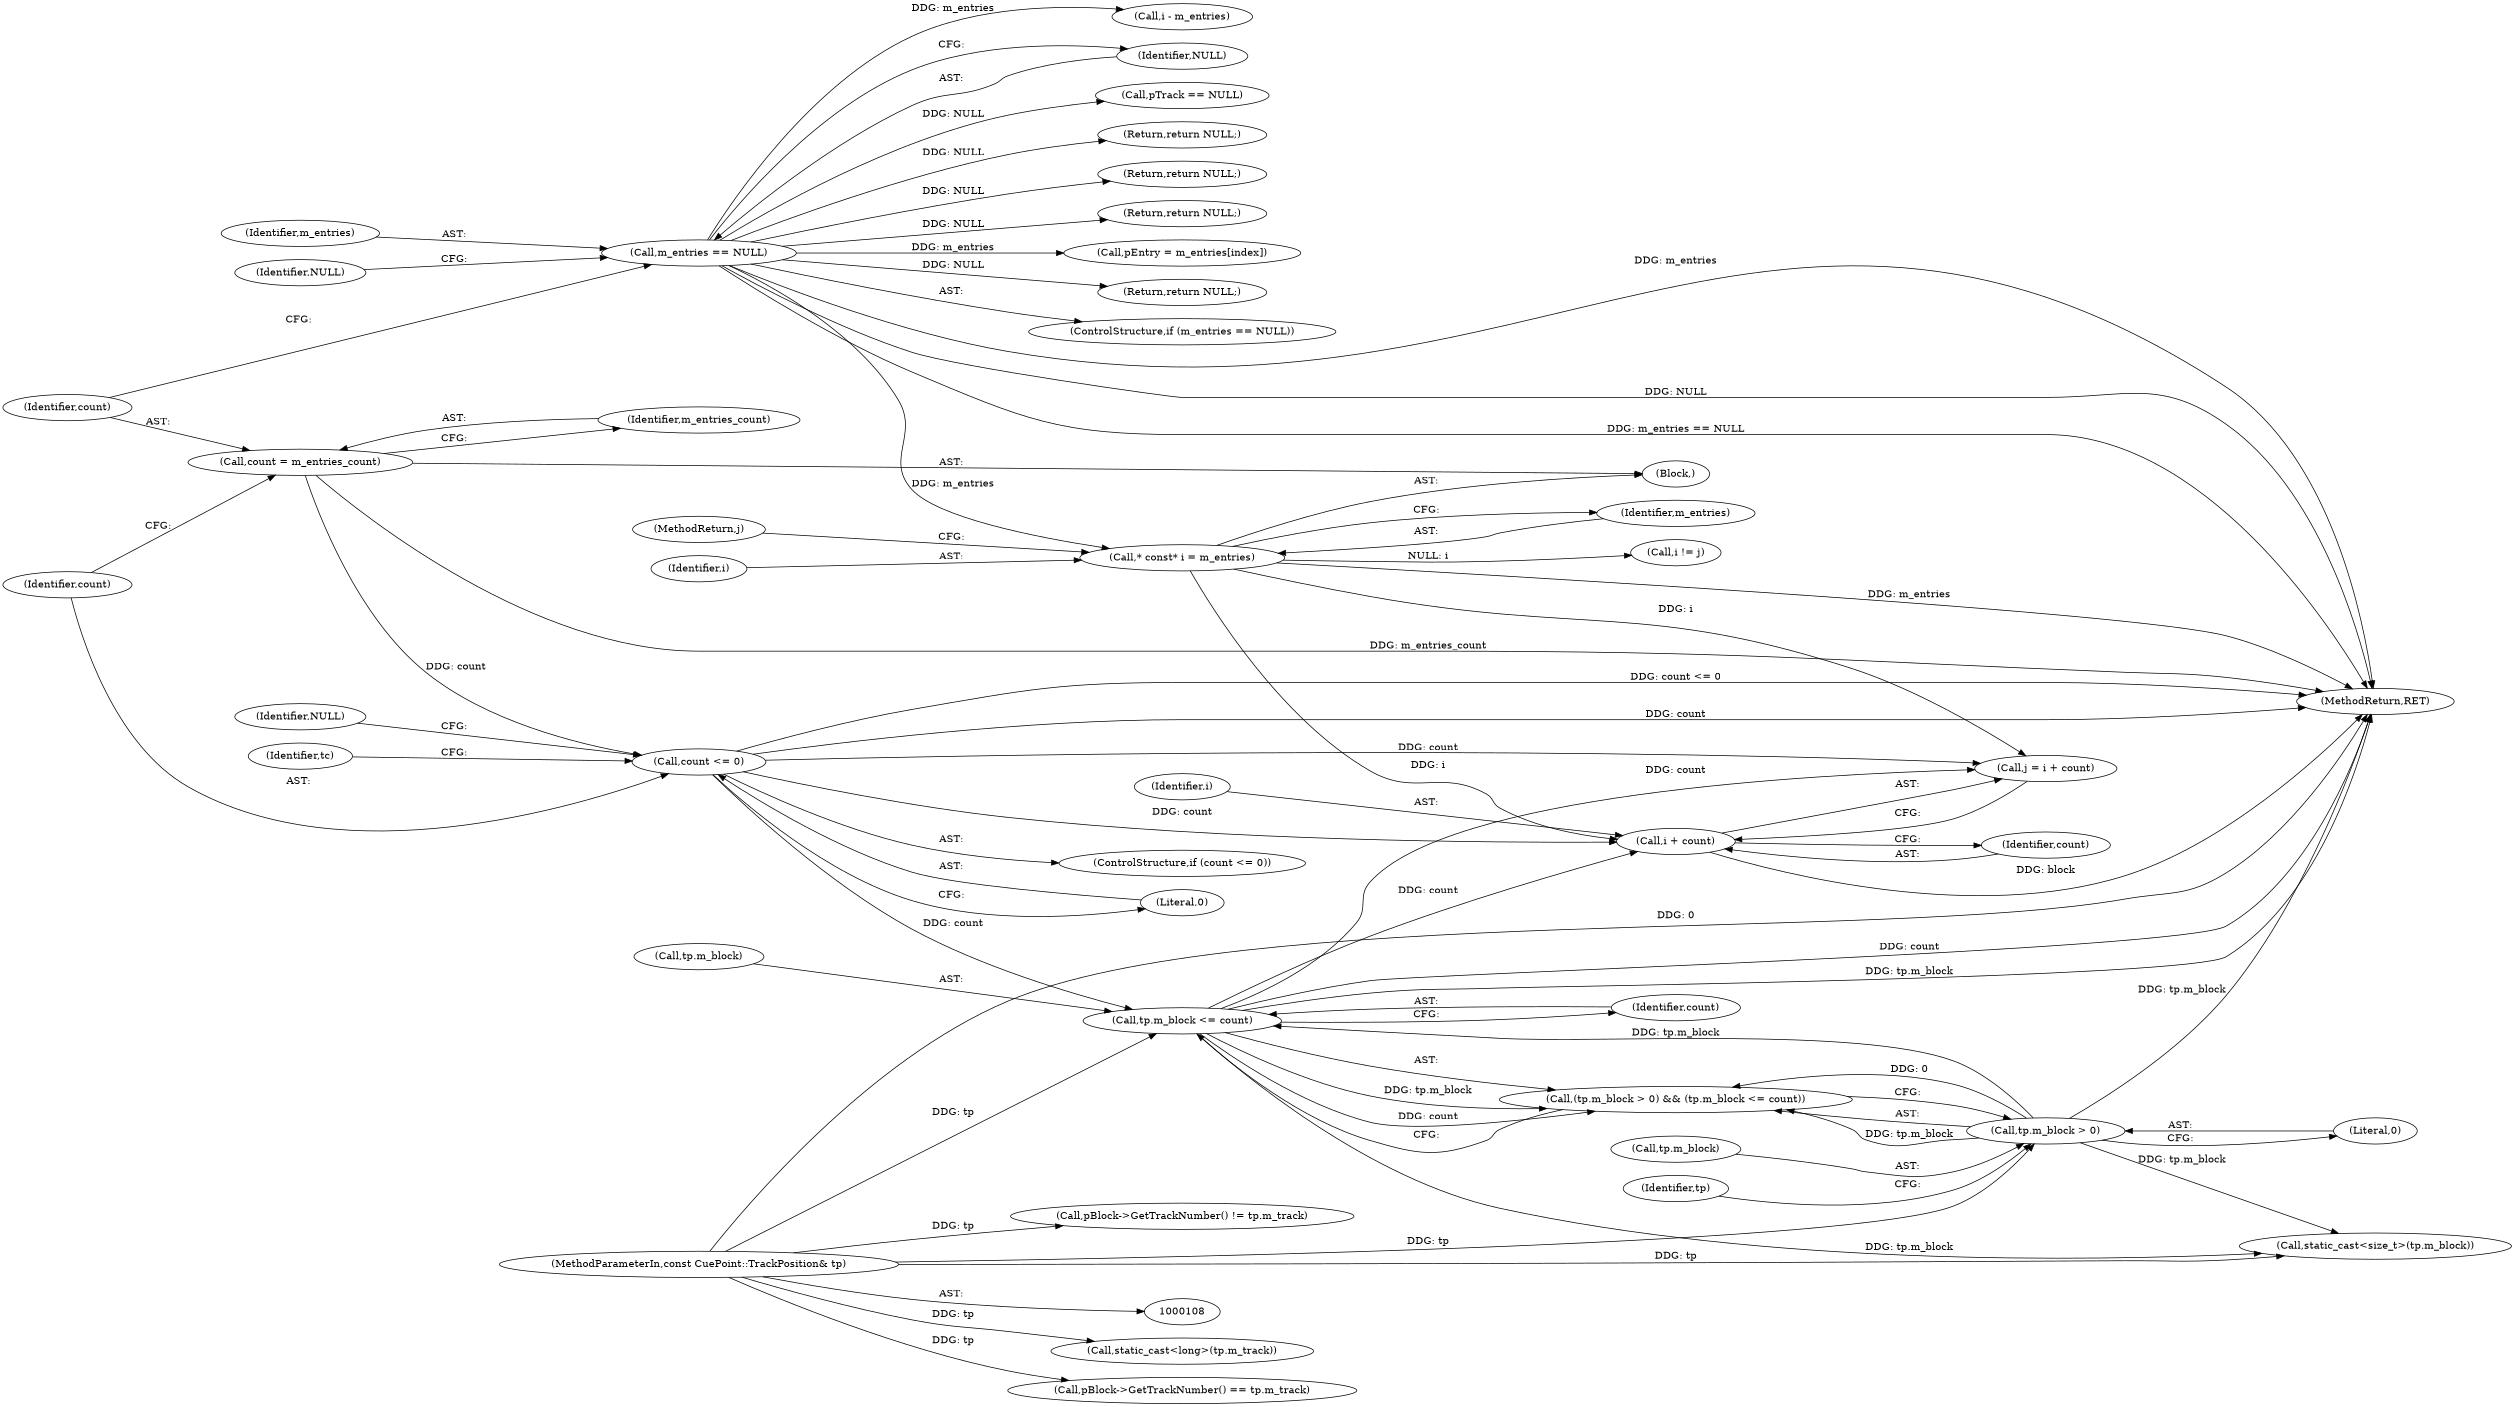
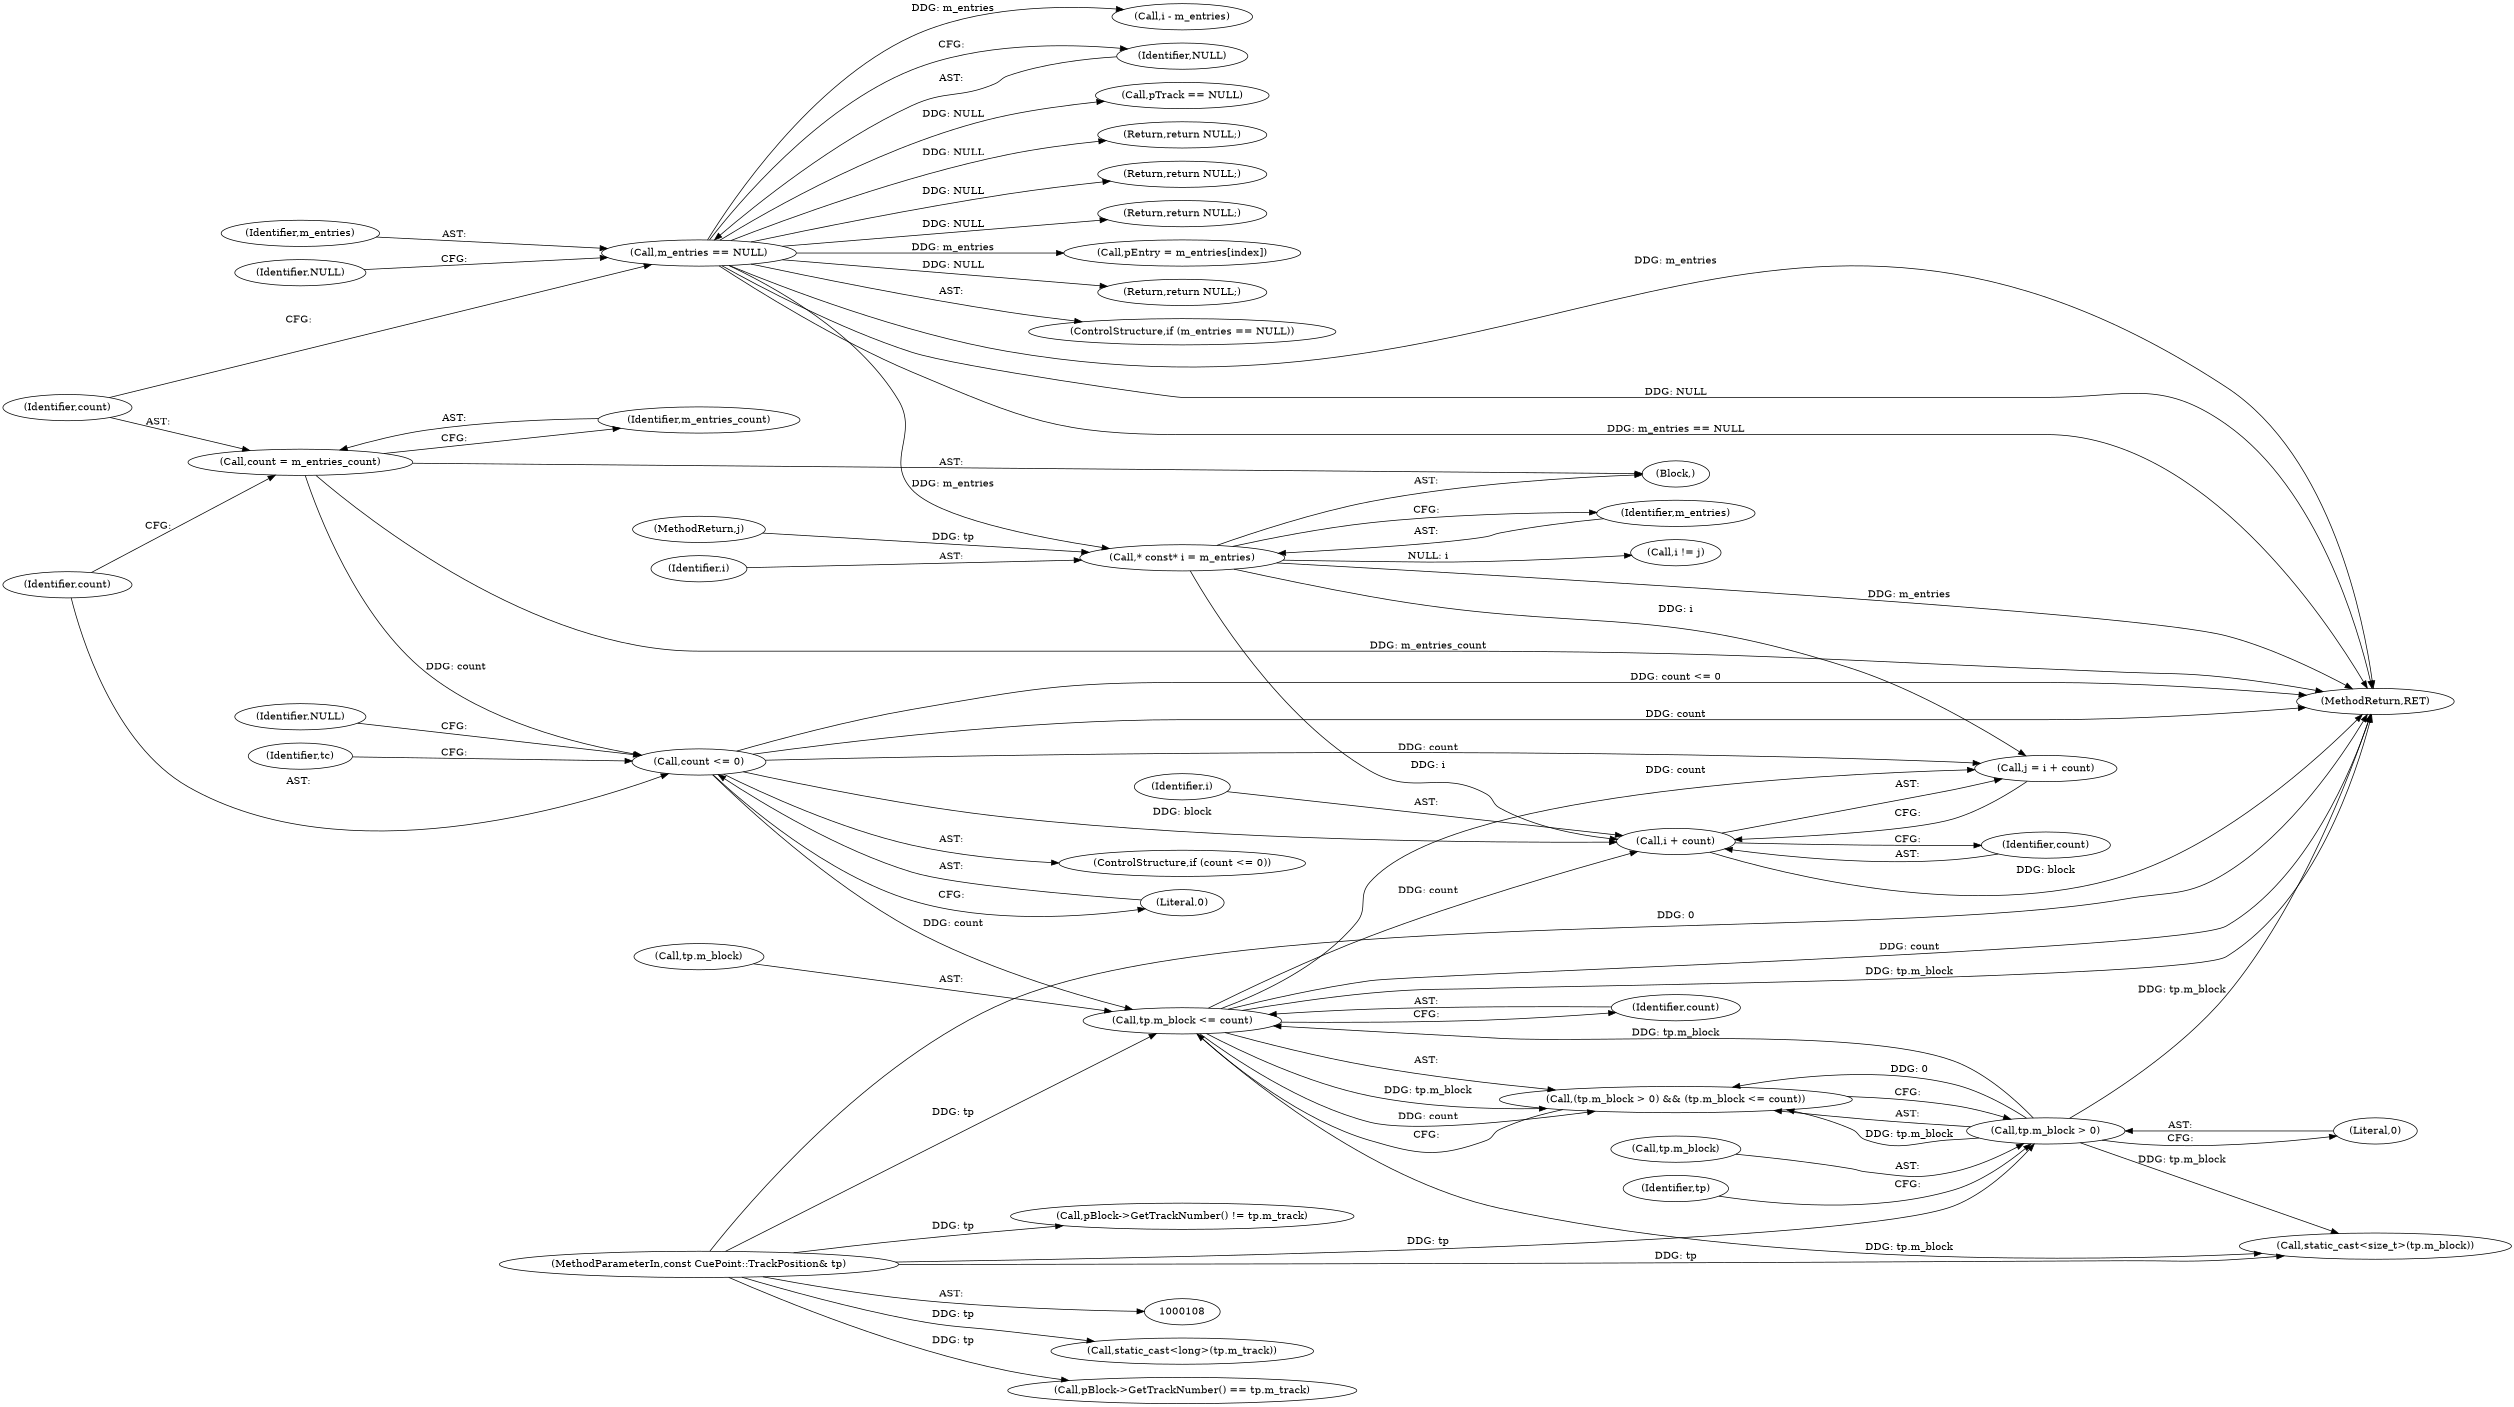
(953, 537) -> (953, 537)
(1182, 812) -> (1182, 812)
